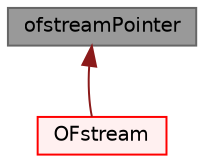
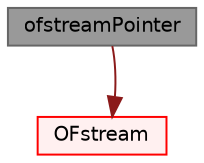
(89, 92) -> (115, 71)
